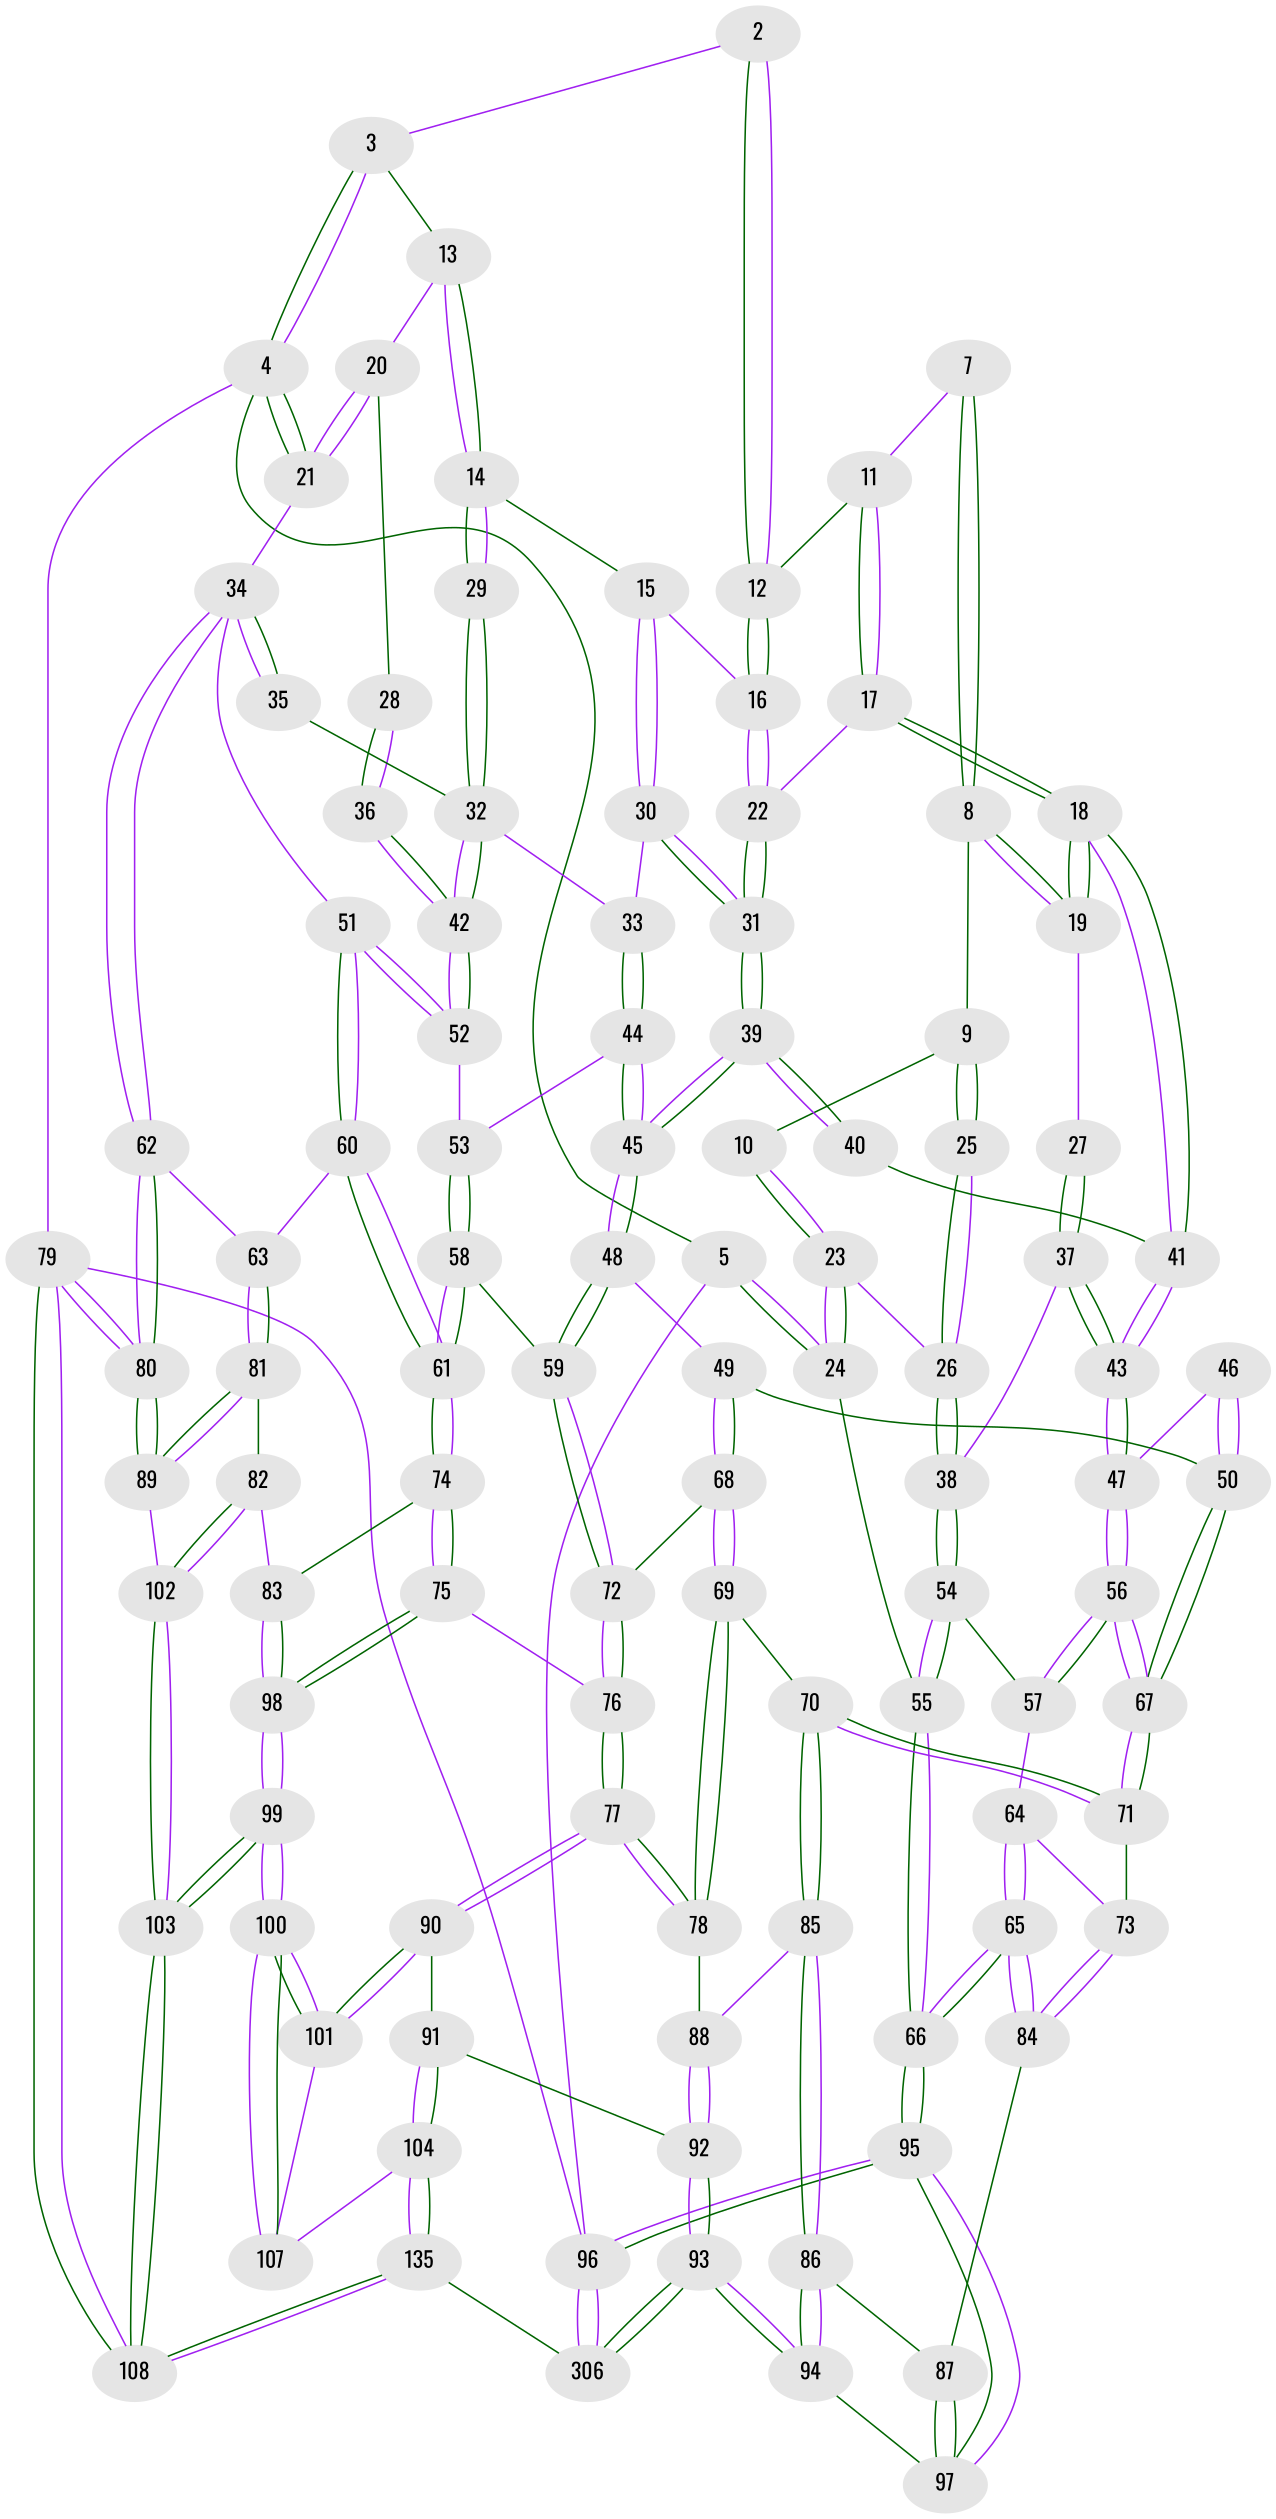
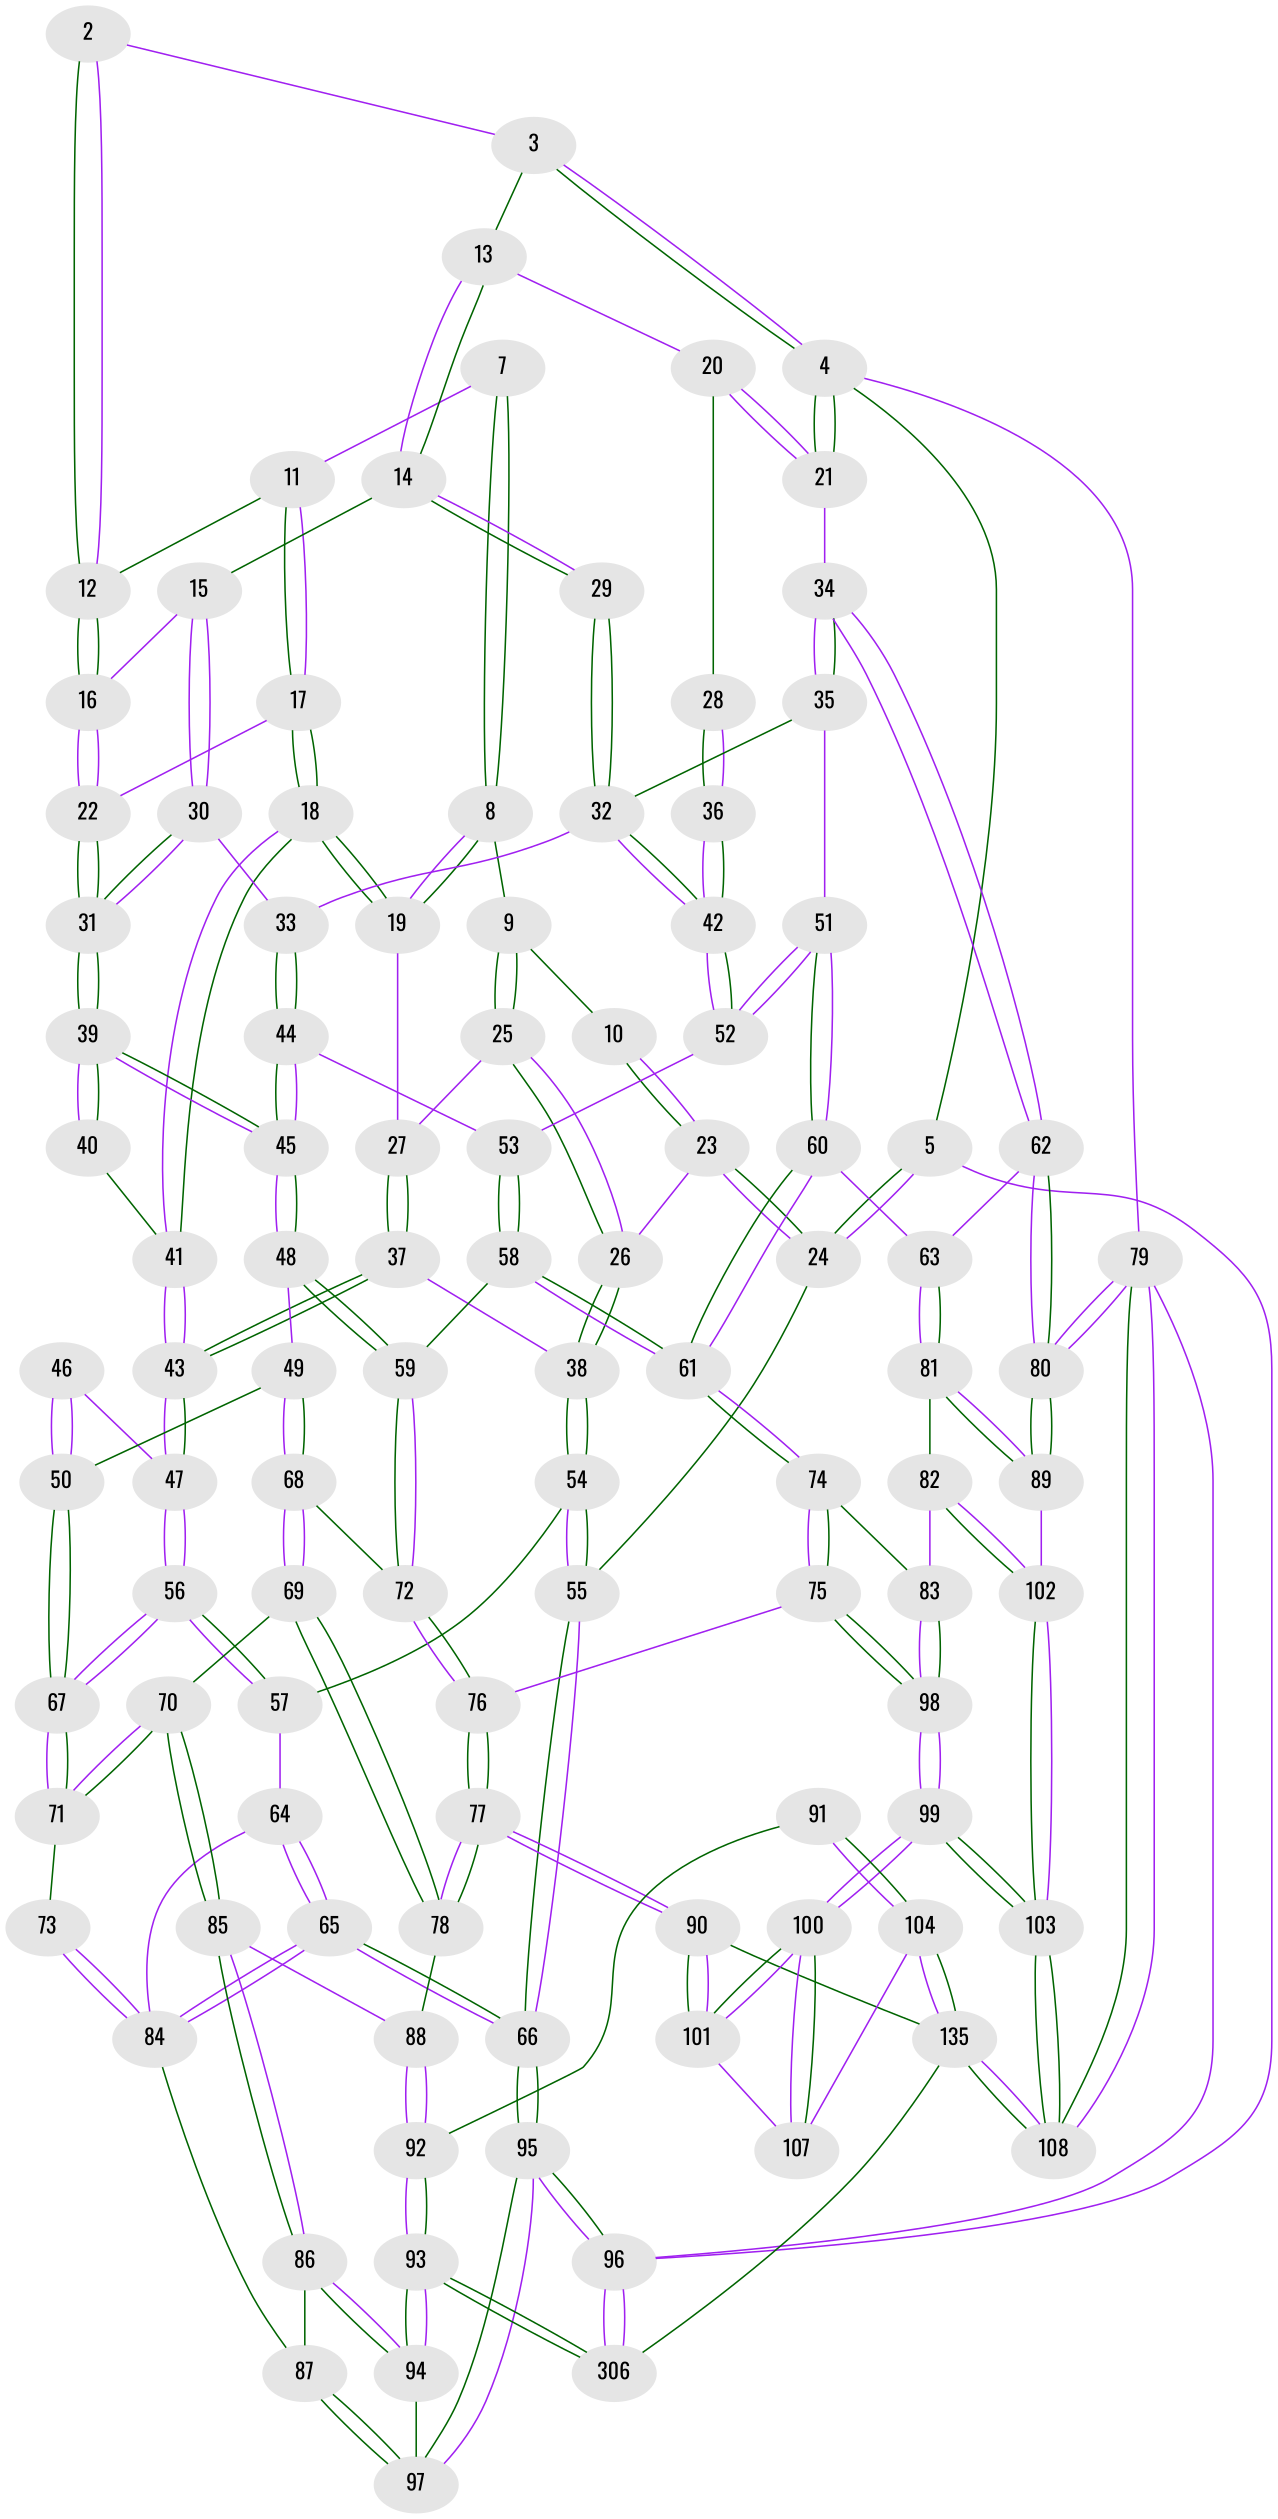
(239, 771) -> (825, 814)
none -> (450, 1092)
(1071, 1872) -> (161, 1902)
(432, 1984) -> (825, 1986)
